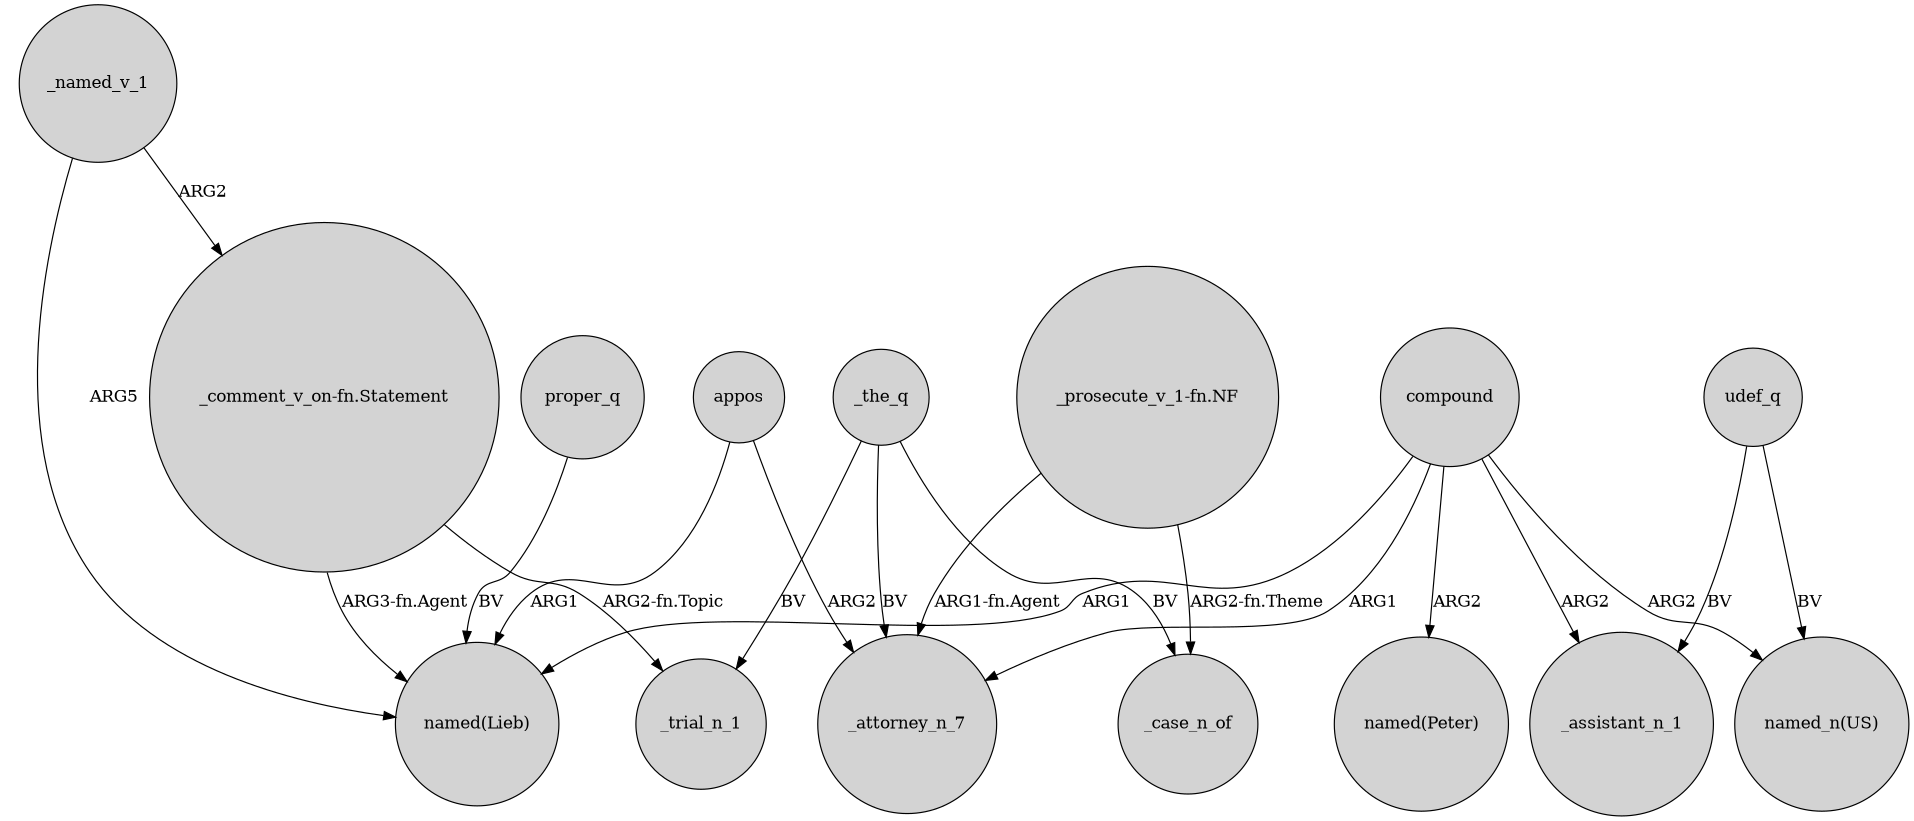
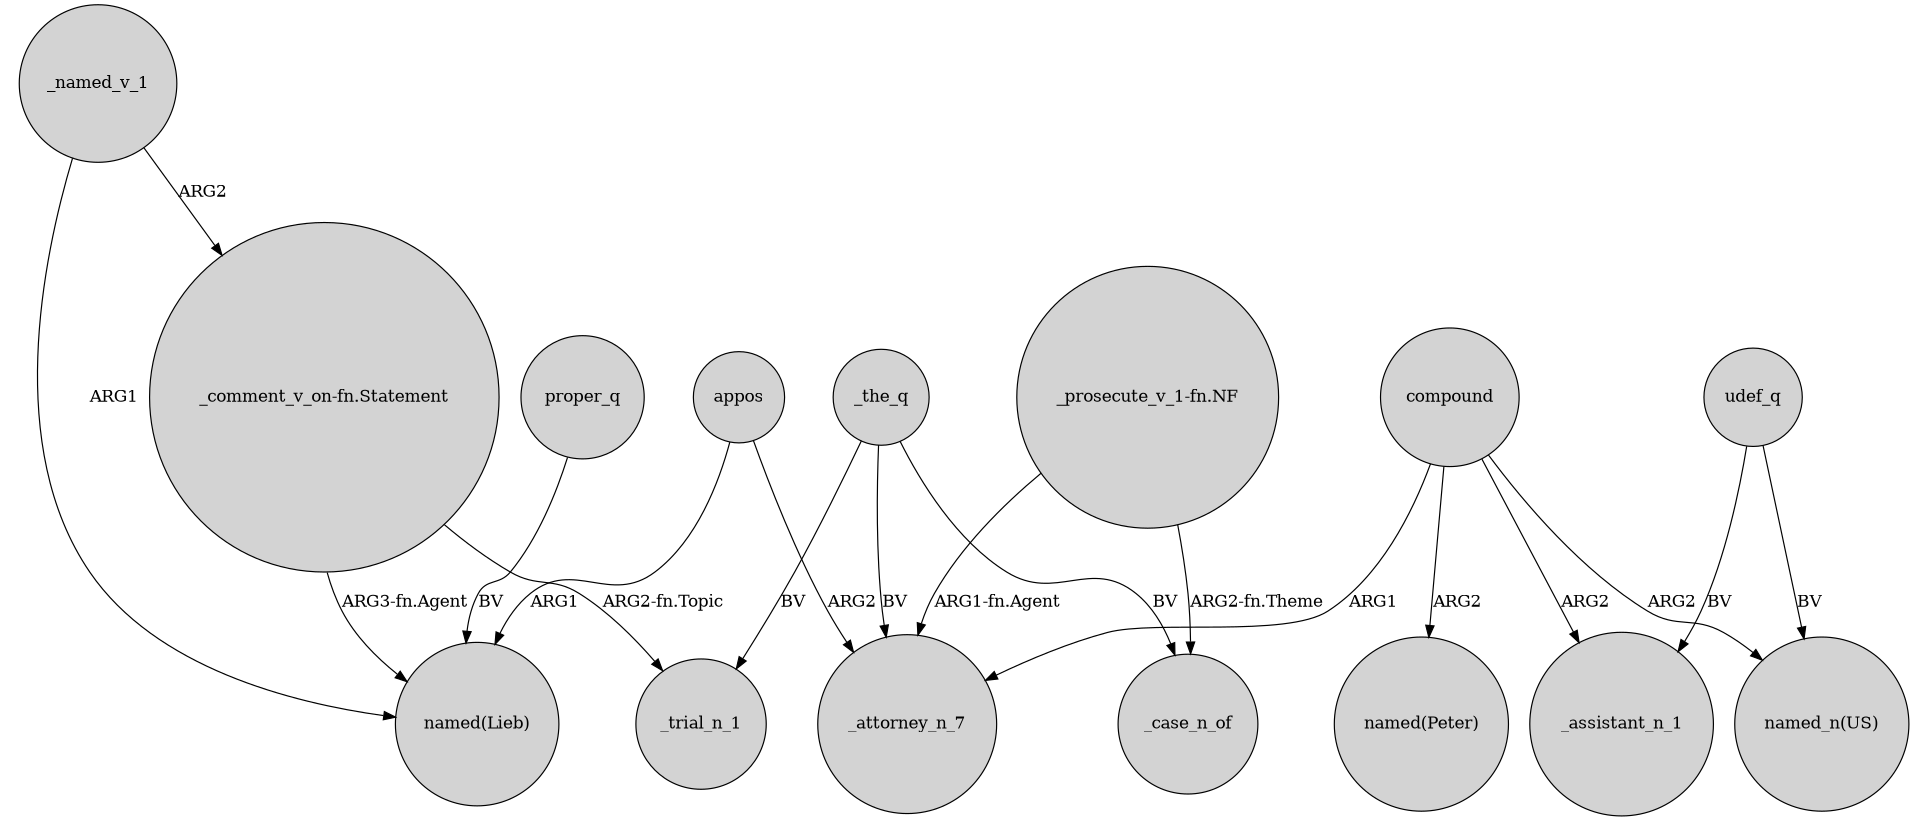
(114, 397) -> (114, 397)
(1007, 622) -> none
